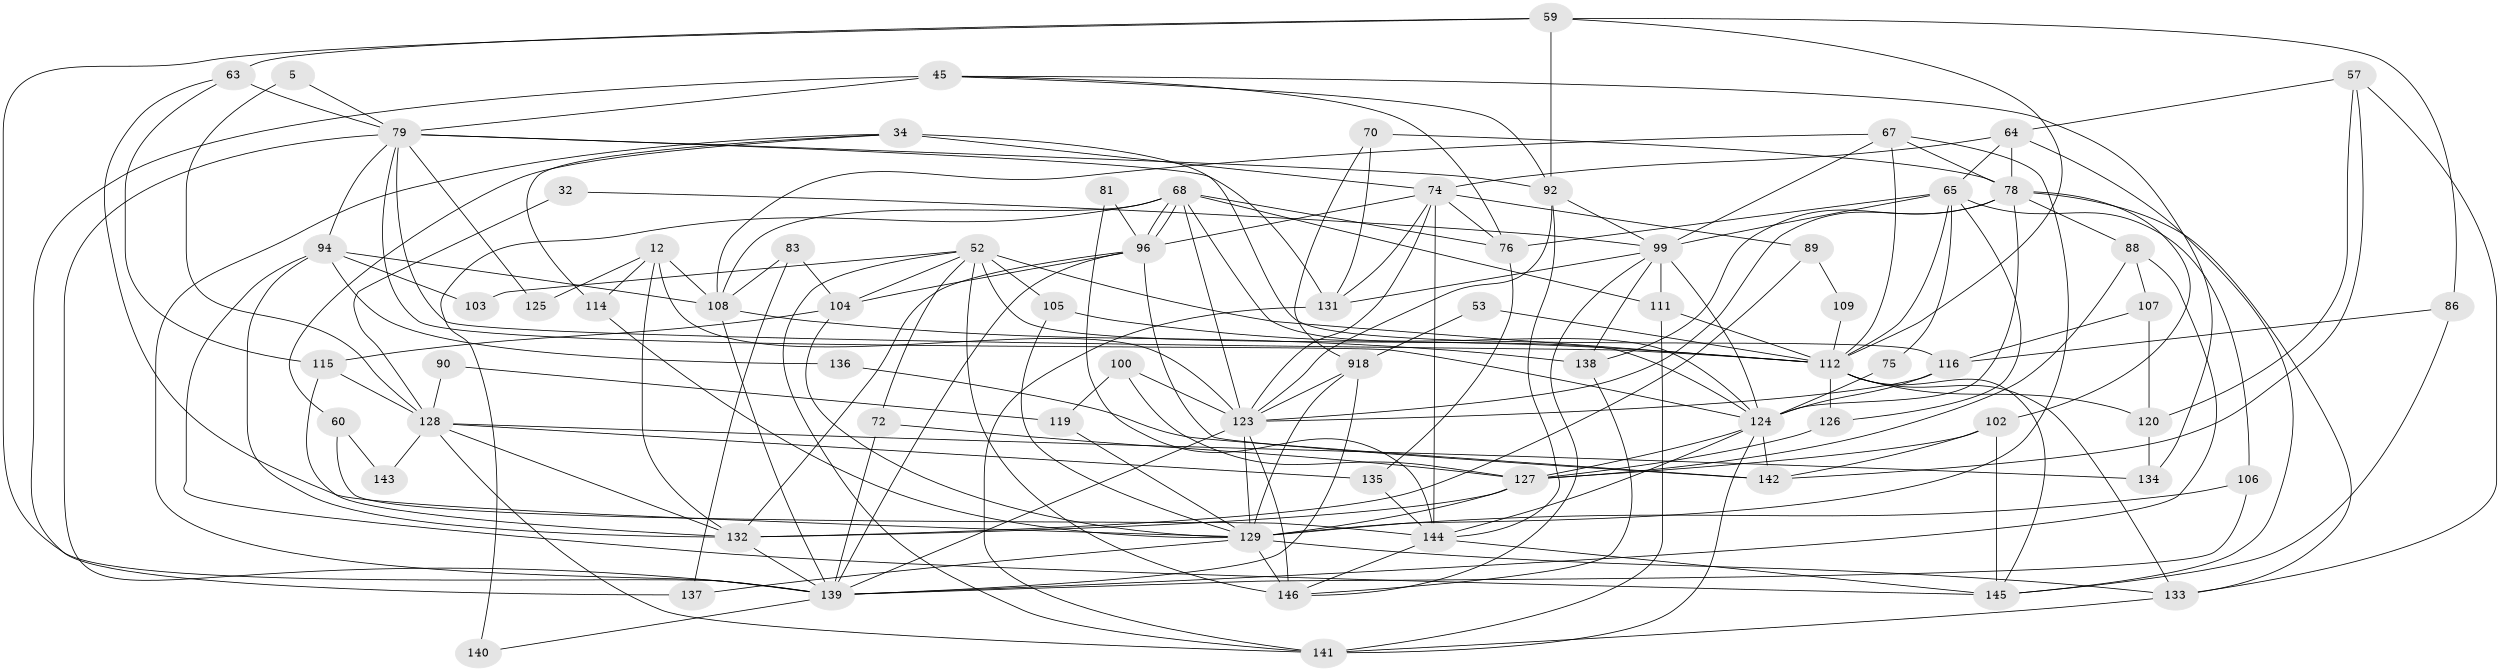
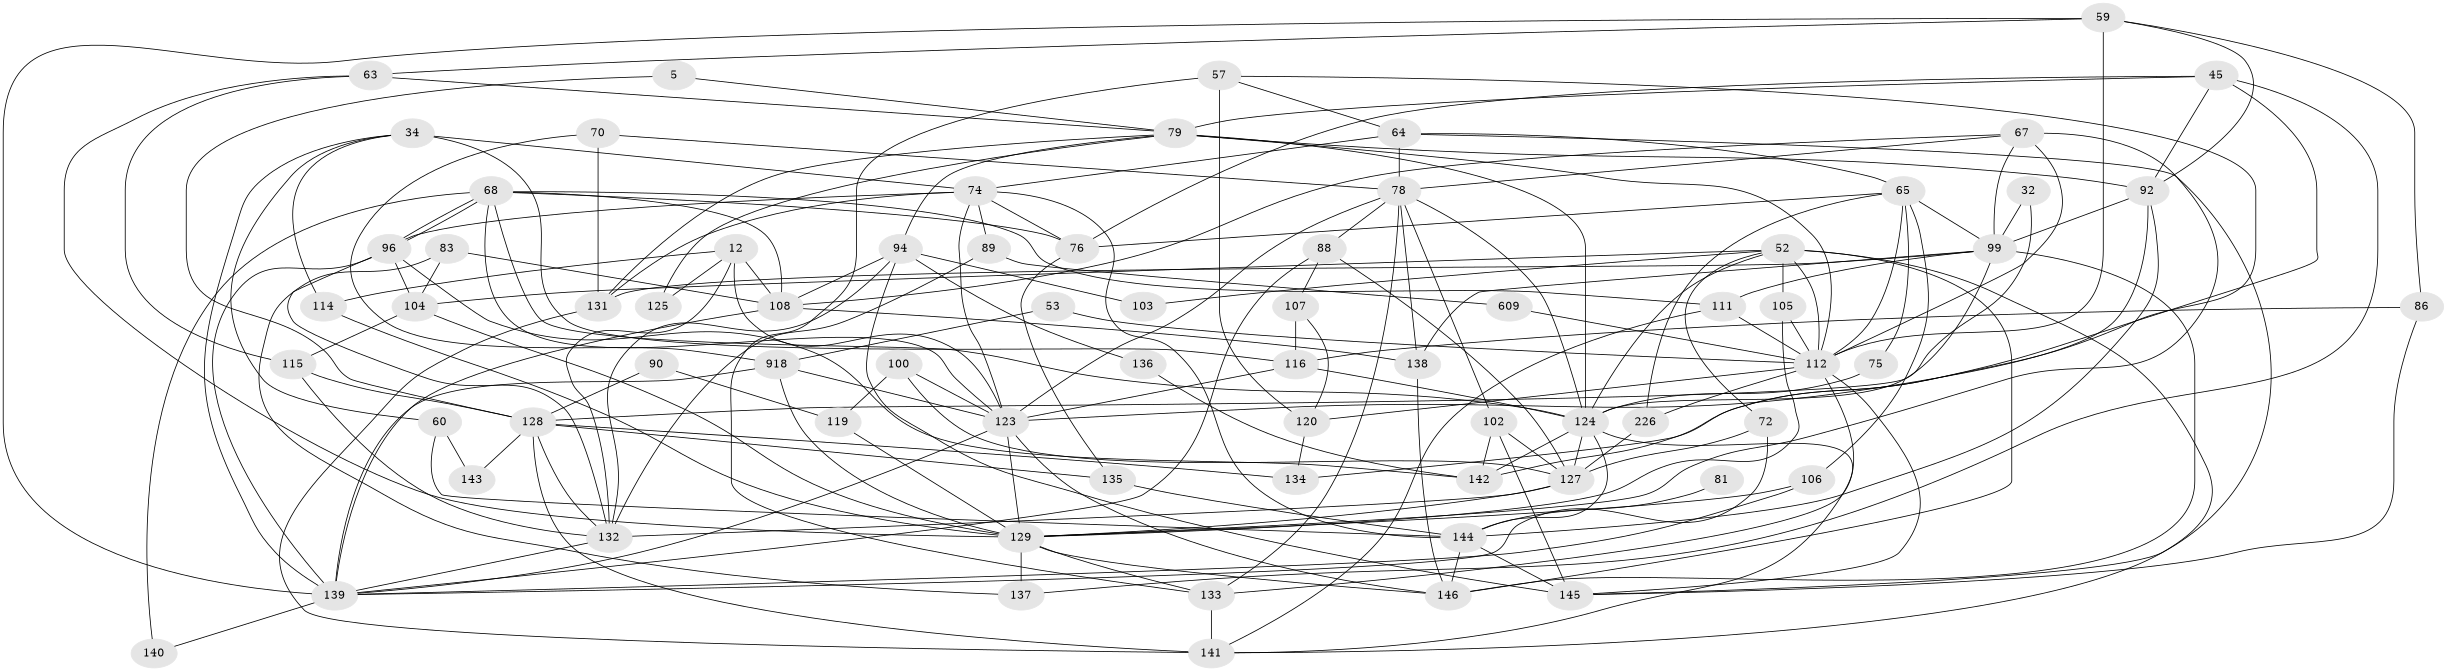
(1126, 220) -> none
(1844, 307) -> (1509, 307)
(1830, 422) -> (1646, 422)
(120, 579) -> none
